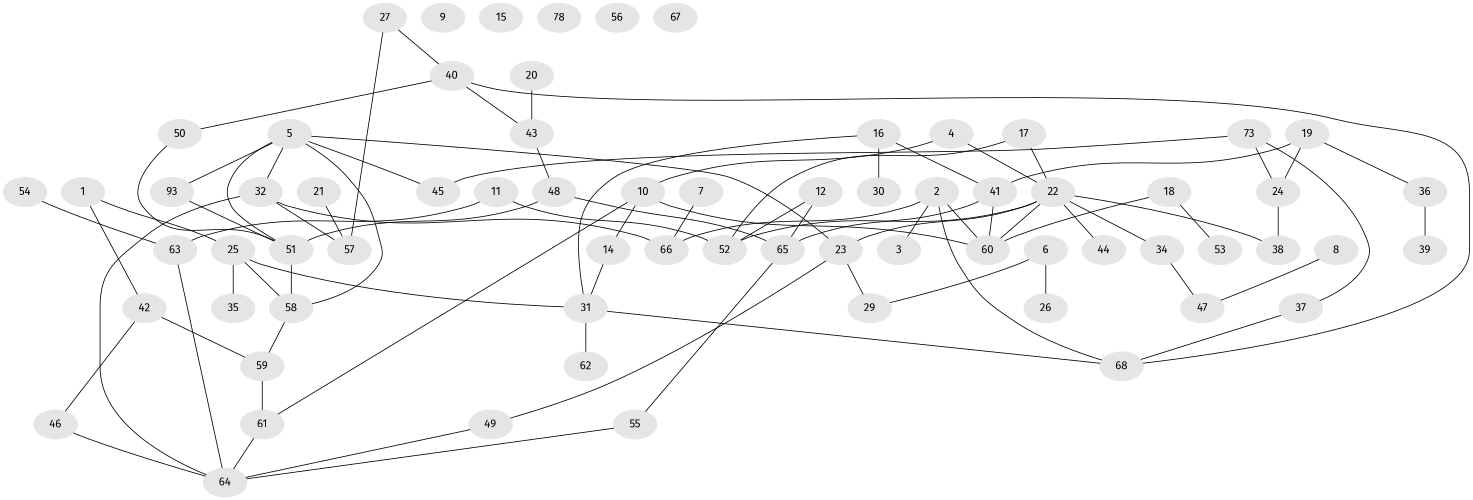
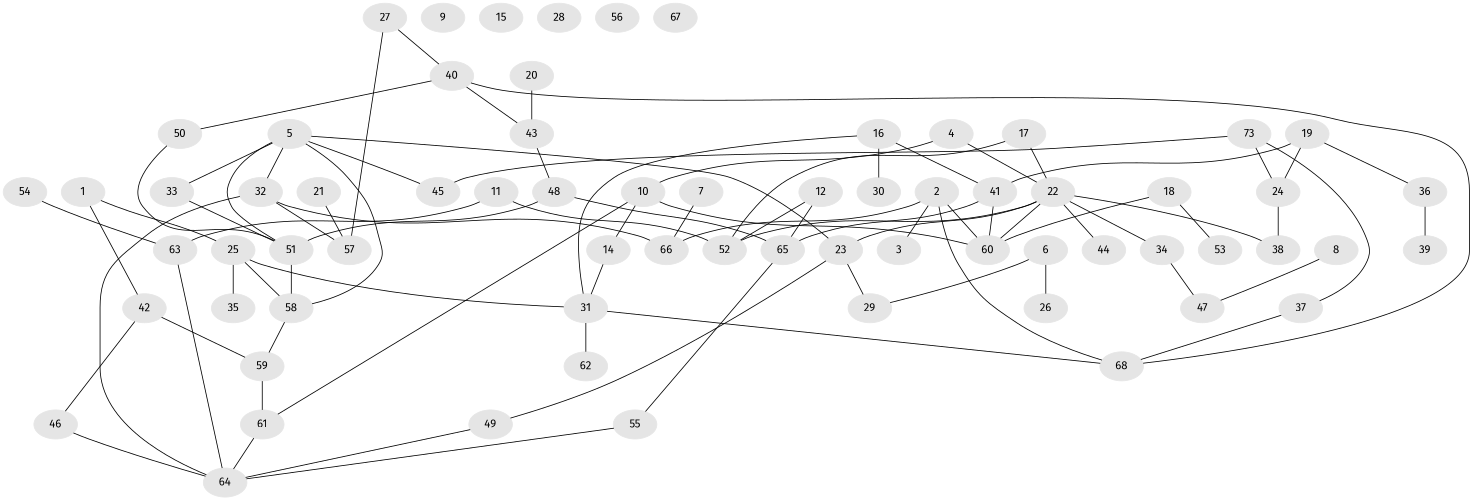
(559, 18) -> (559, 18)
(172, 192) -> (172, 192)
